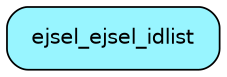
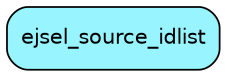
(113, 38) -> (113, 38)
